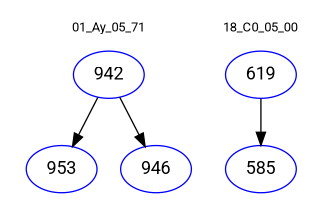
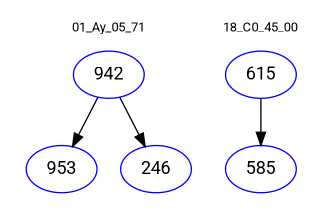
(261, 28) -> (261, 28)
(261, 75) -> (261, 75)
(156, 169) -> (156, 169)
